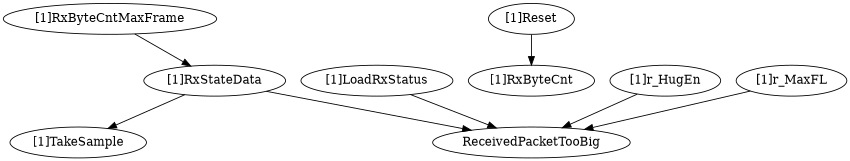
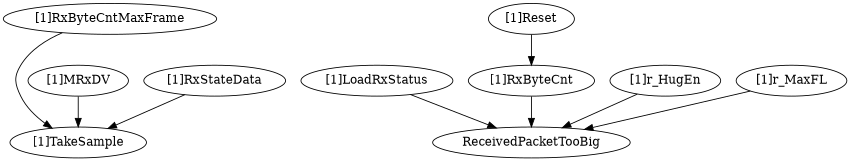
(159, 48) -> (17, 72)
none -> (78, 81)
(364, 110) -> (531, 107)
